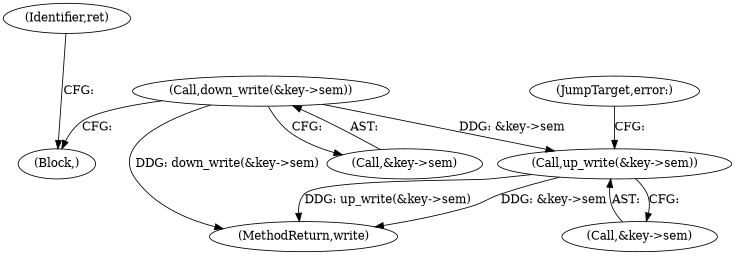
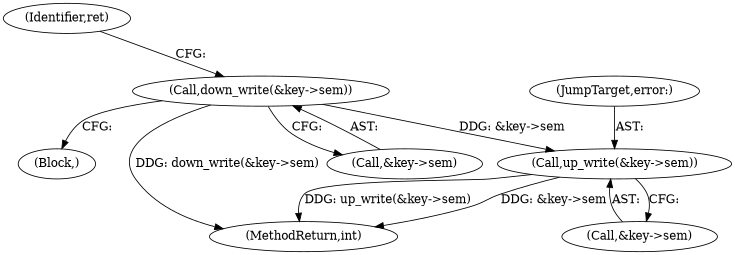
(62, 87) -> (158, 53)
(632, 128) -> (632, 128)
(304, 237) -> (304, 237)
